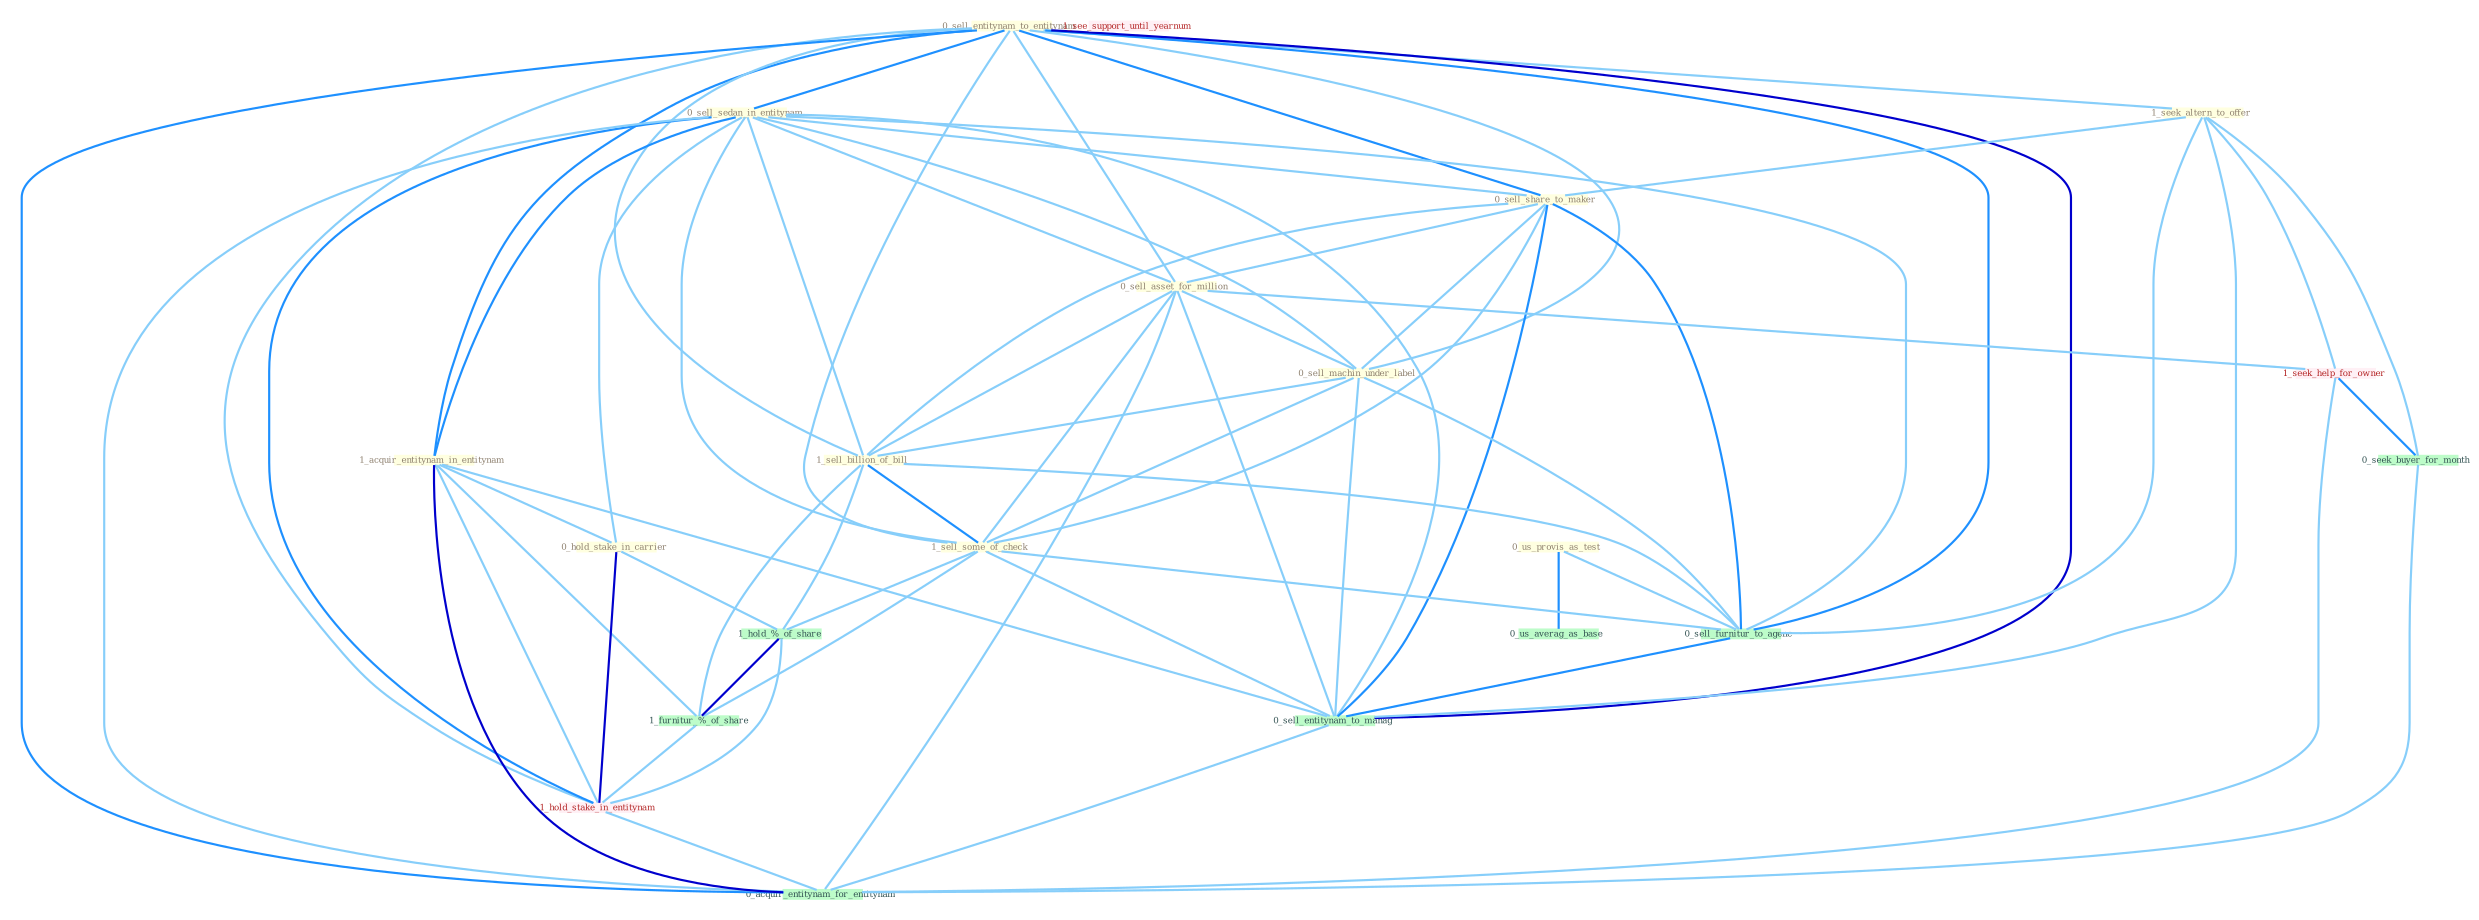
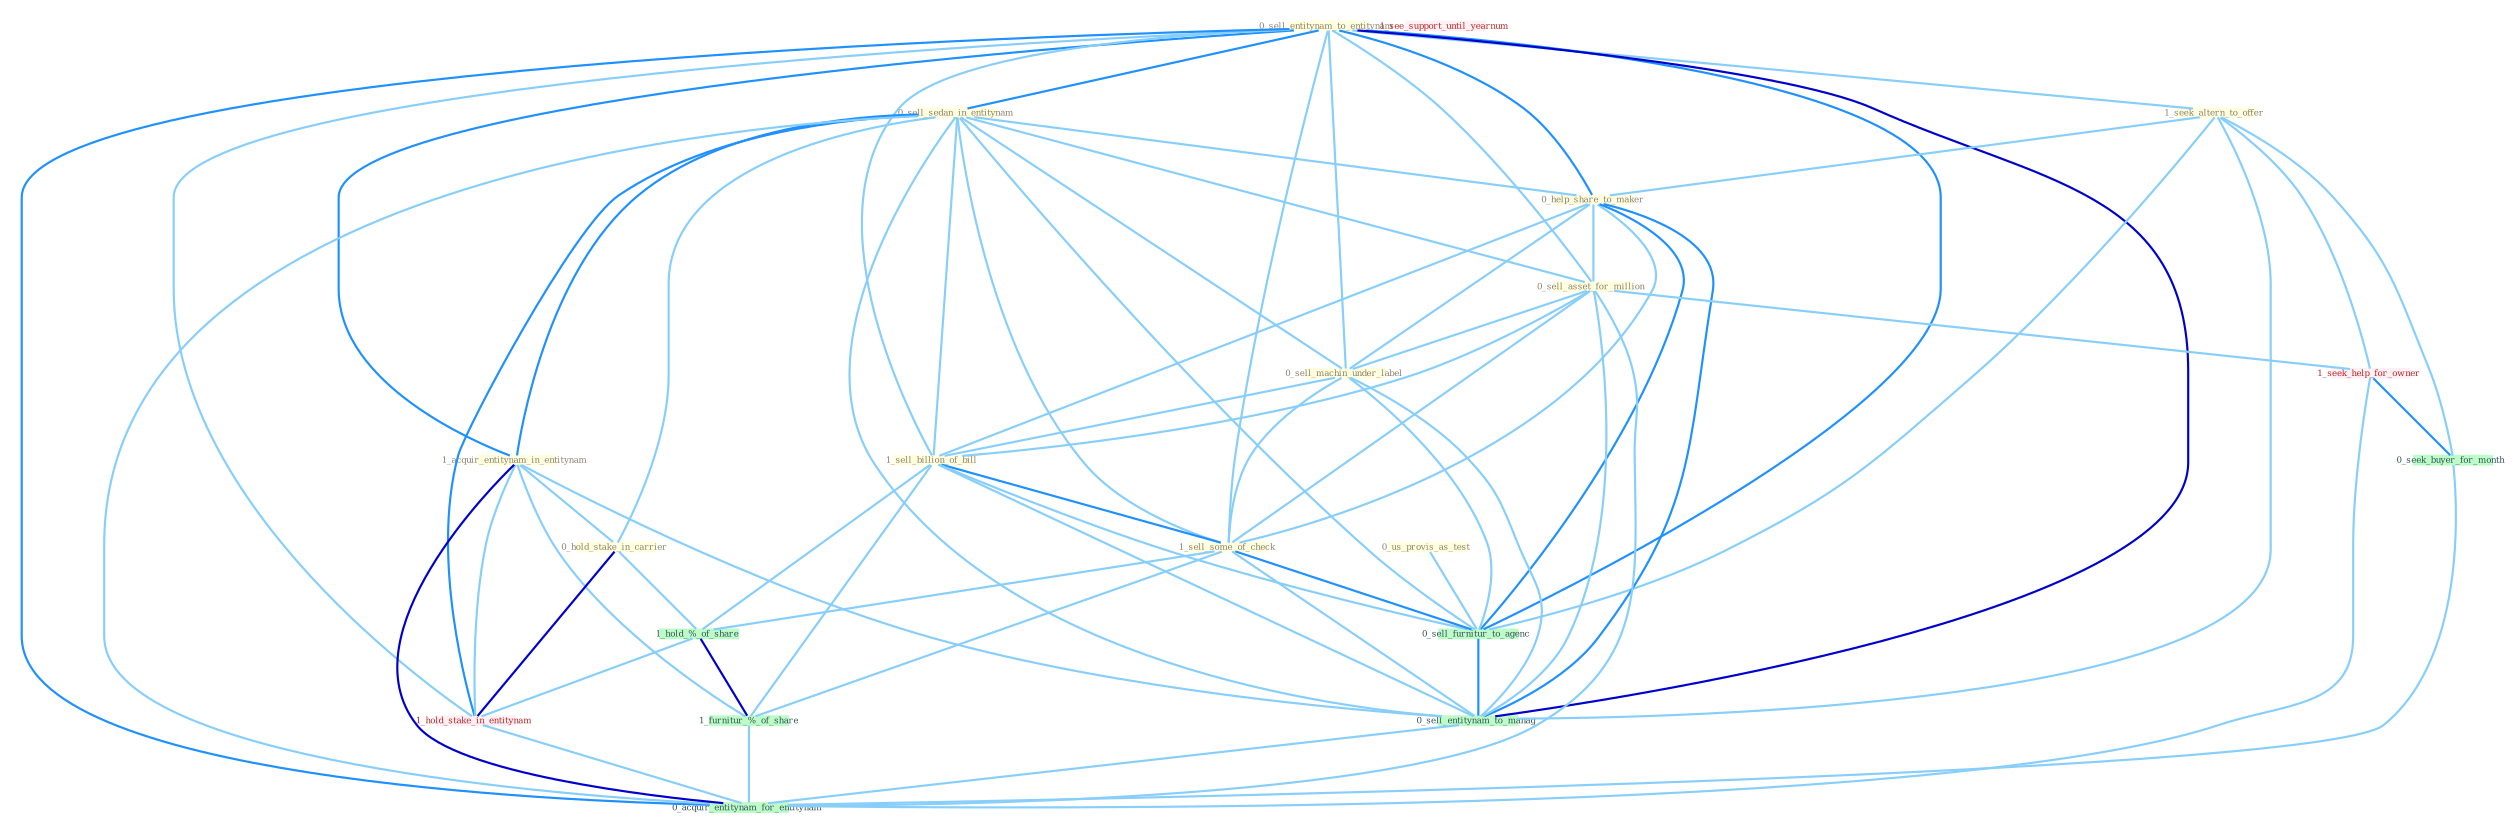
(1548, 200) -> (1593, 200)
none -> (1206, 590)
(1361, 590) -> (1330, 583)
(1559, 634) -> none
(649, 764) -> (749, 764)
